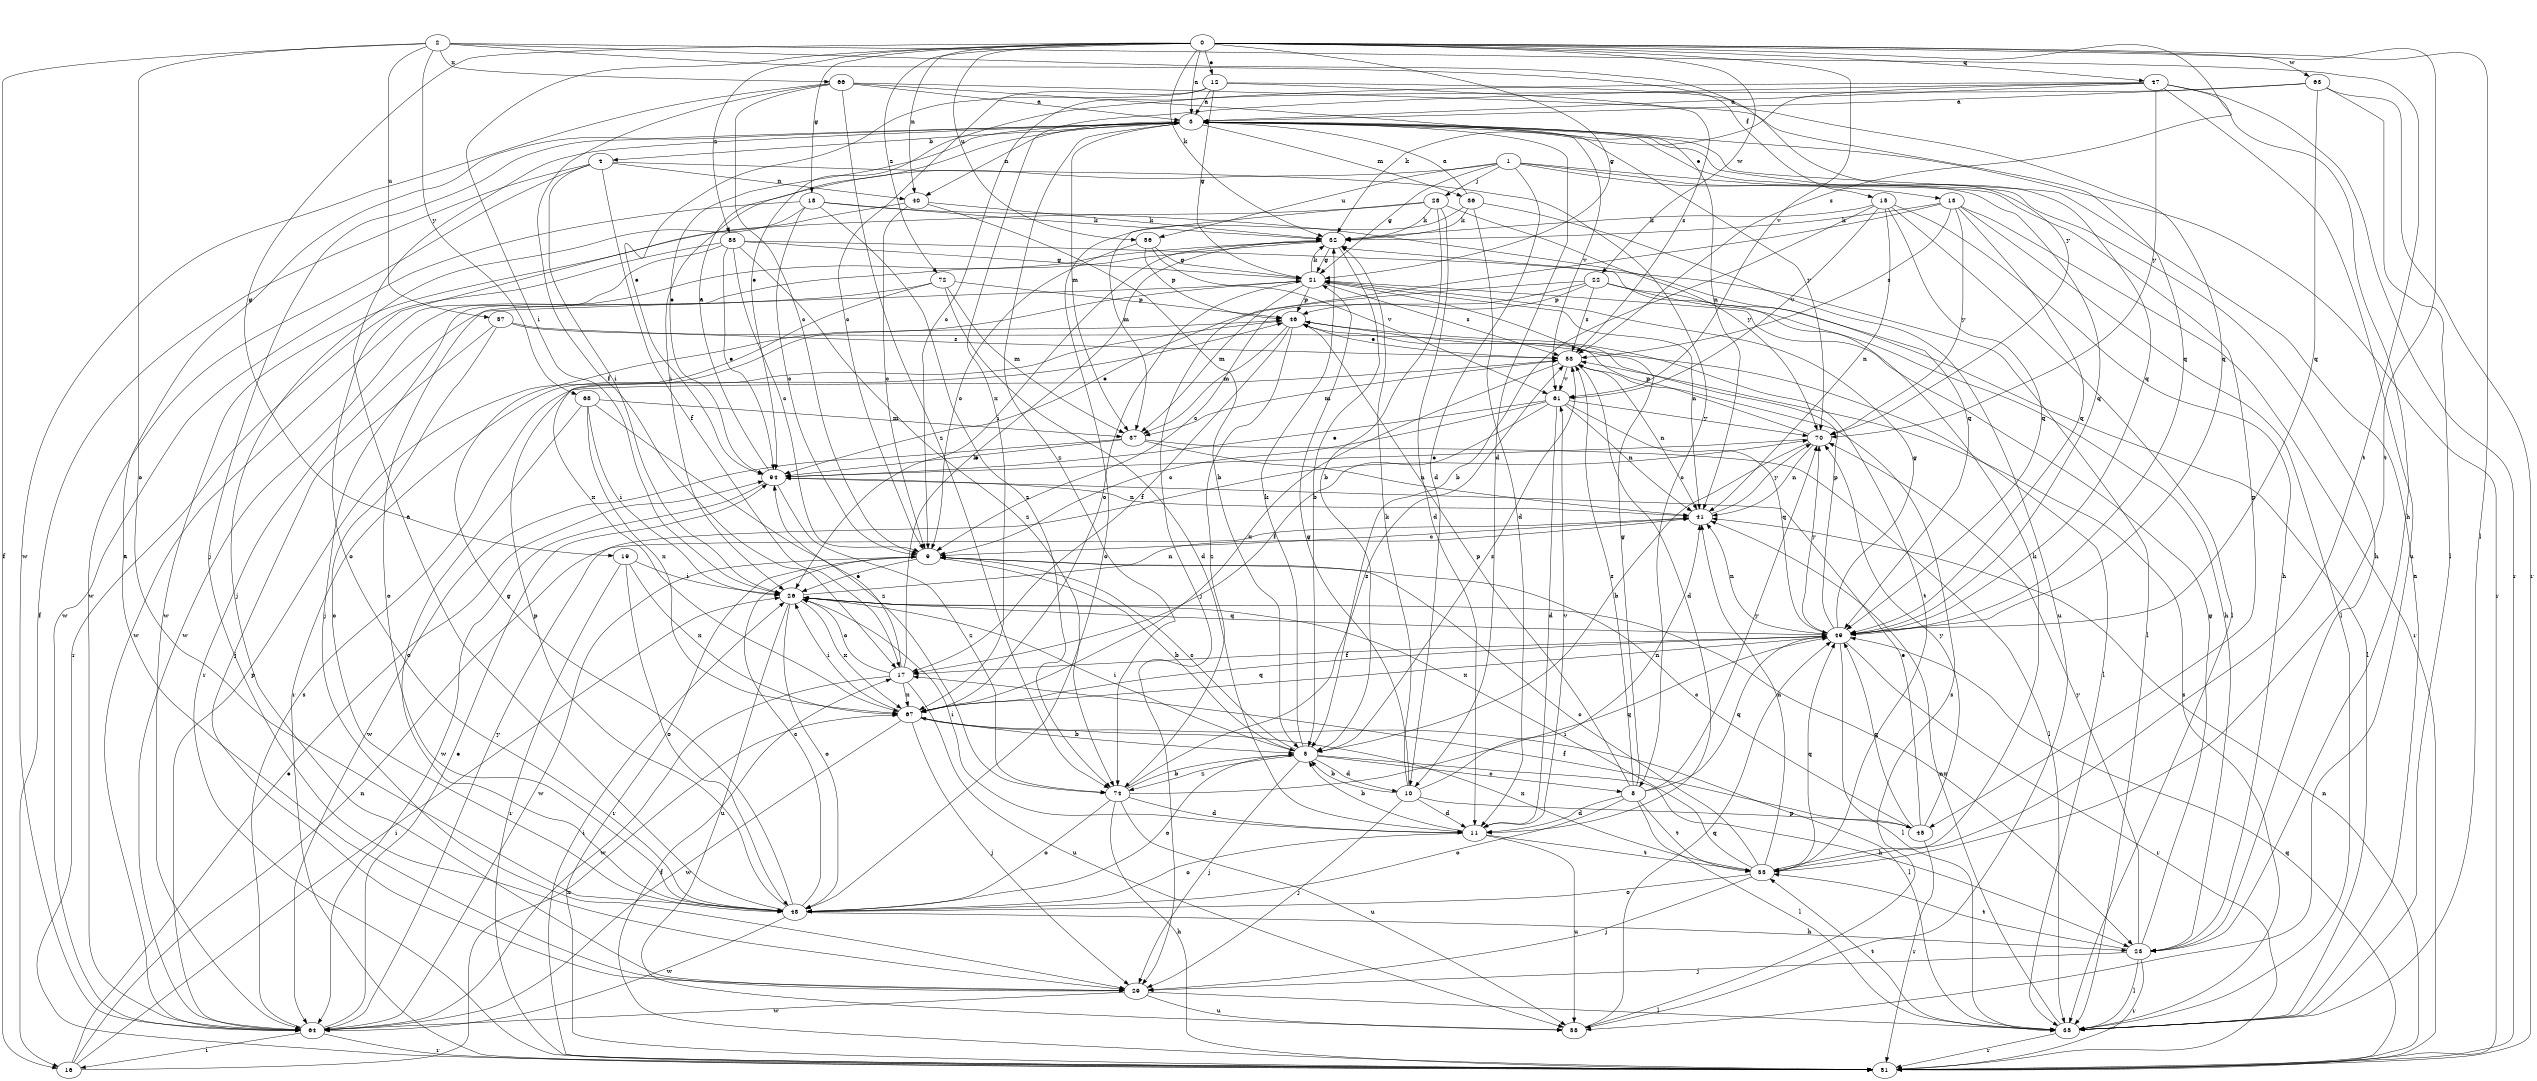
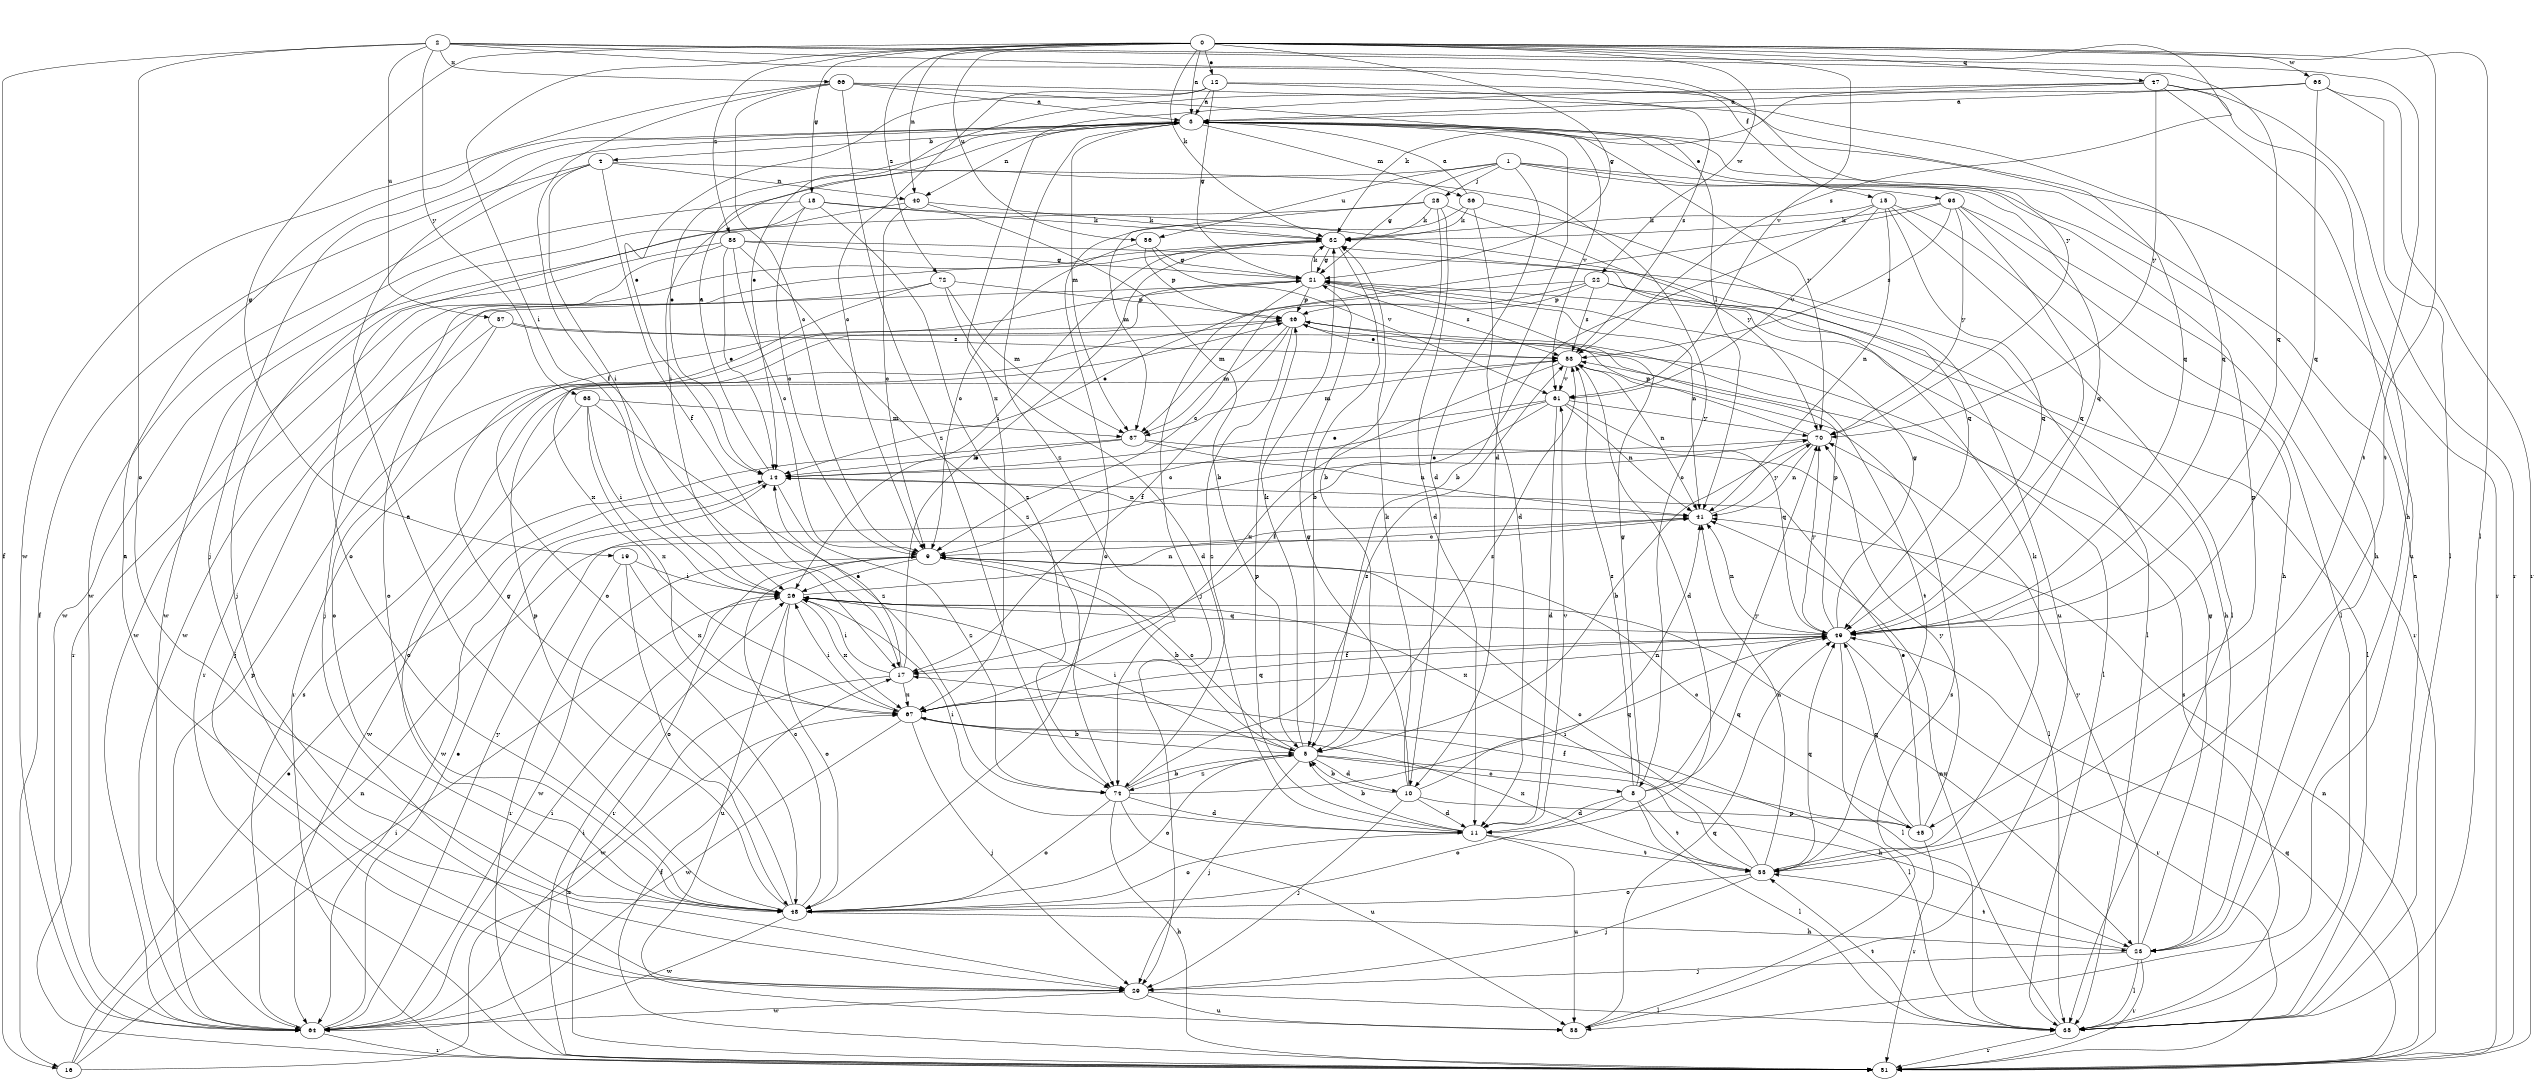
(1362, 91) -> none
(2046, 197) -> (1826, 65)
(1952, 201) -> (1952, 201)
(1716, 300) -> (1716, 300)
(774, 478) -> (774, 478)
(1102, 497) -> (523, 414)
(1470, 555) -> (1256, 648)
(846, 636) -> (846, 636)
(1214, 913) -> none
(193, 1050) -> (555, 805)
